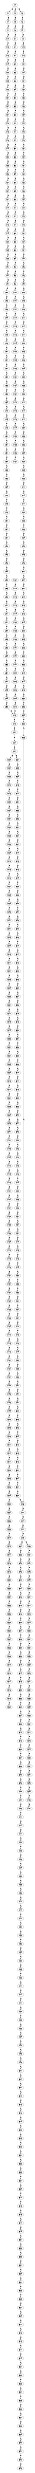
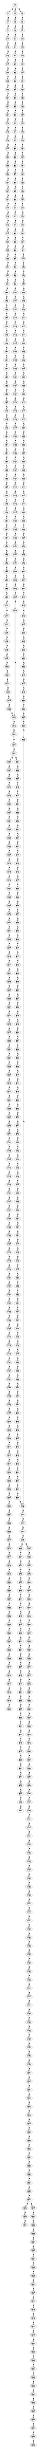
none -> (15, 470)
(20, 2227) -> (31, 2204)
